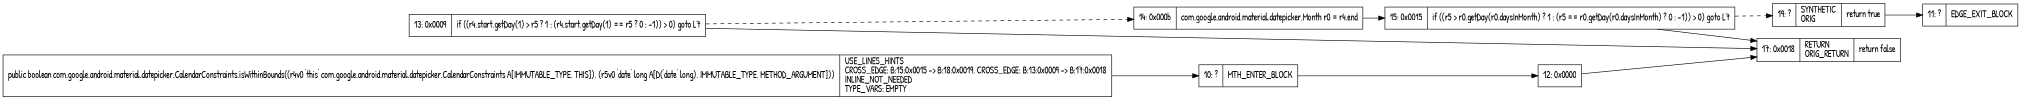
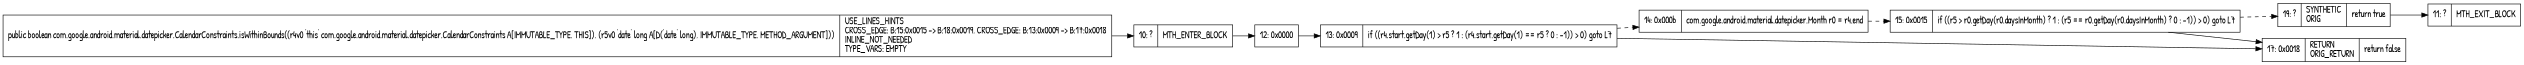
(1982, 15) -> (2486, 15)
(1371, 18) -> (1876, 21)
(1666, 66) -> (1306, 36)
